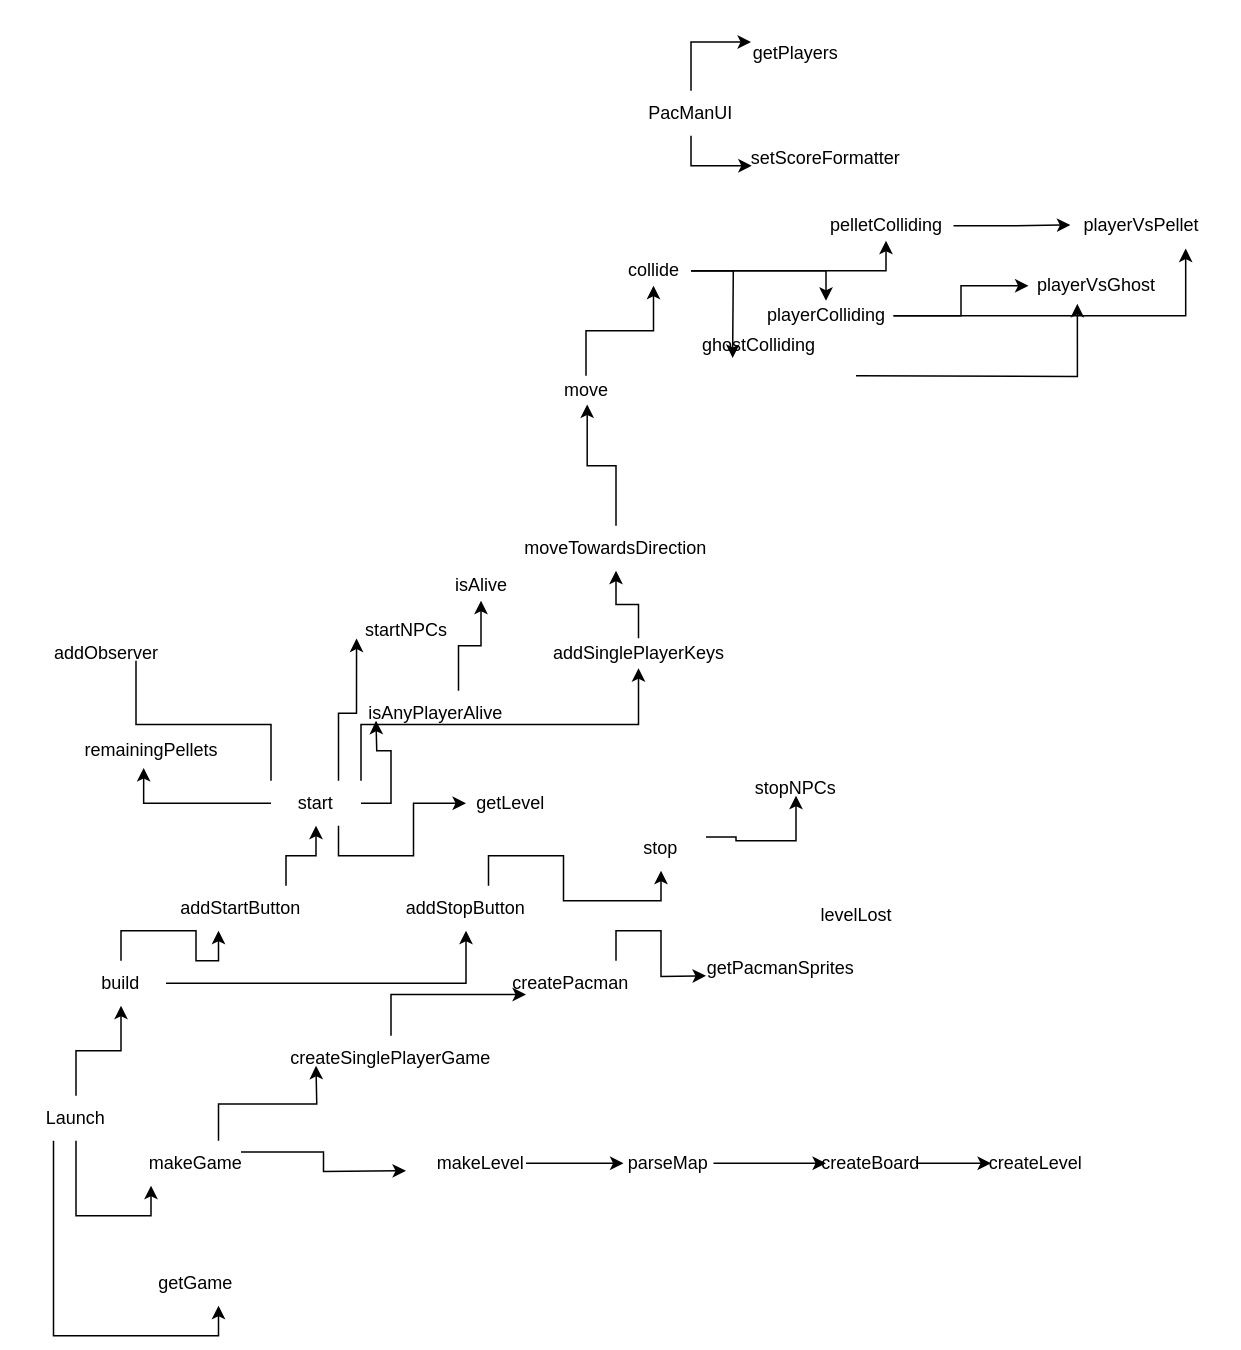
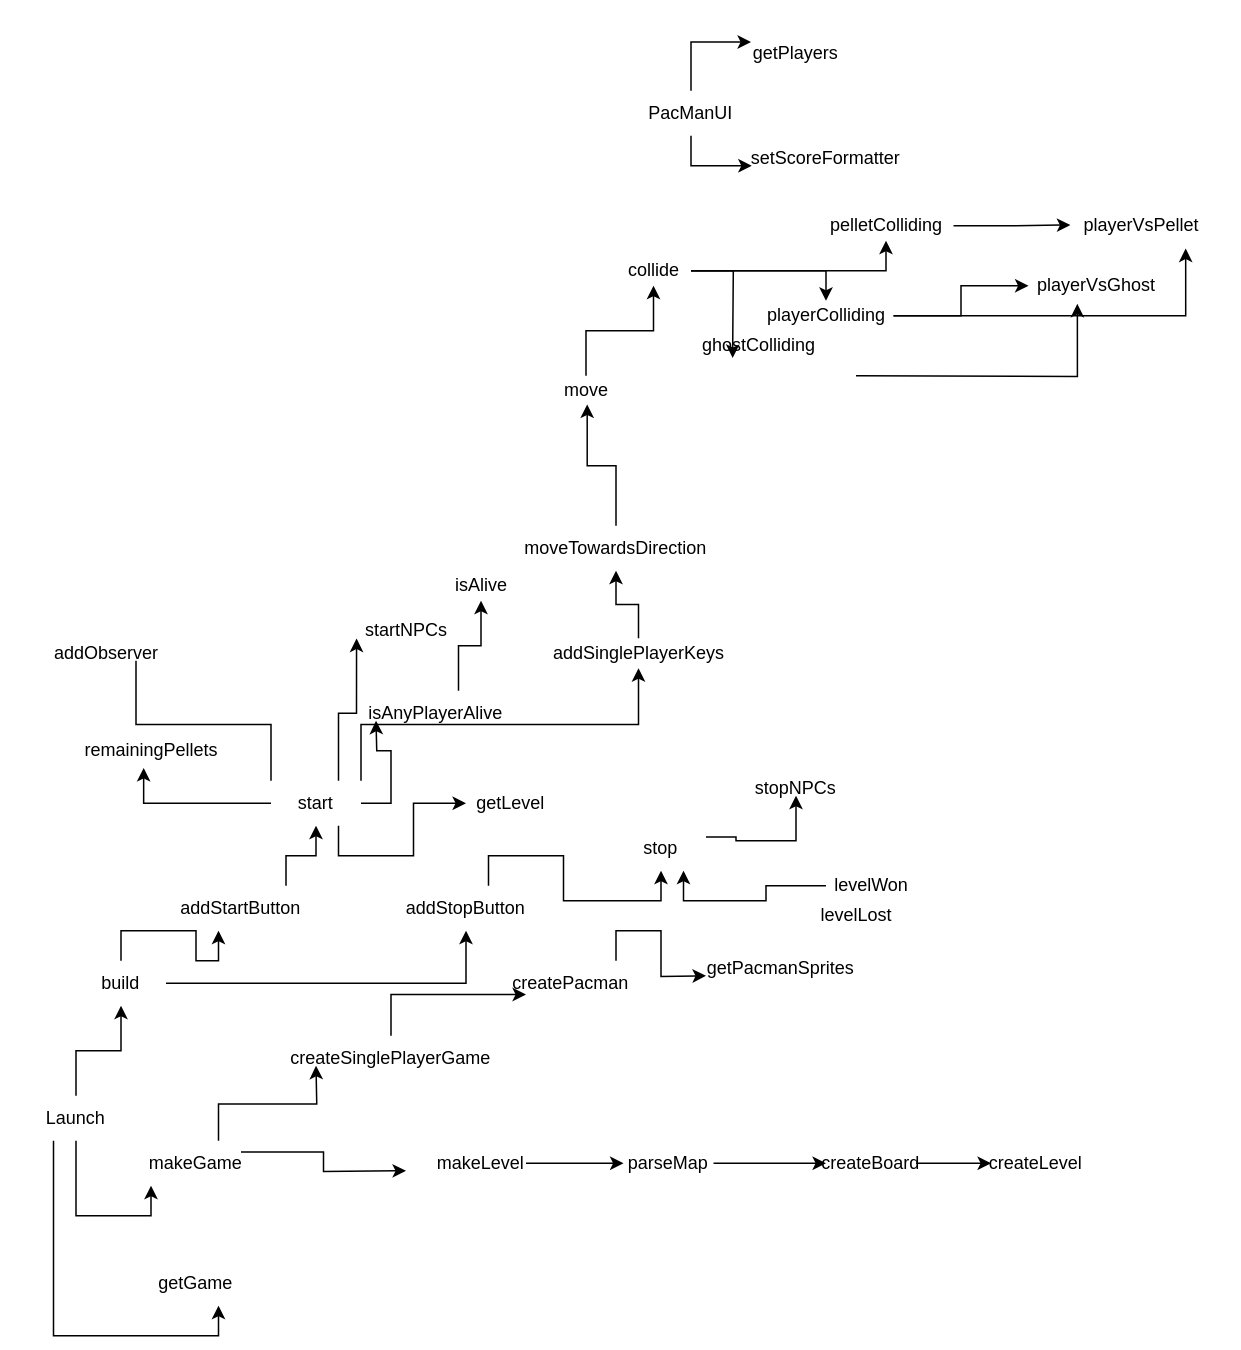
none -> (871, 886)
none -> (753, 901)
